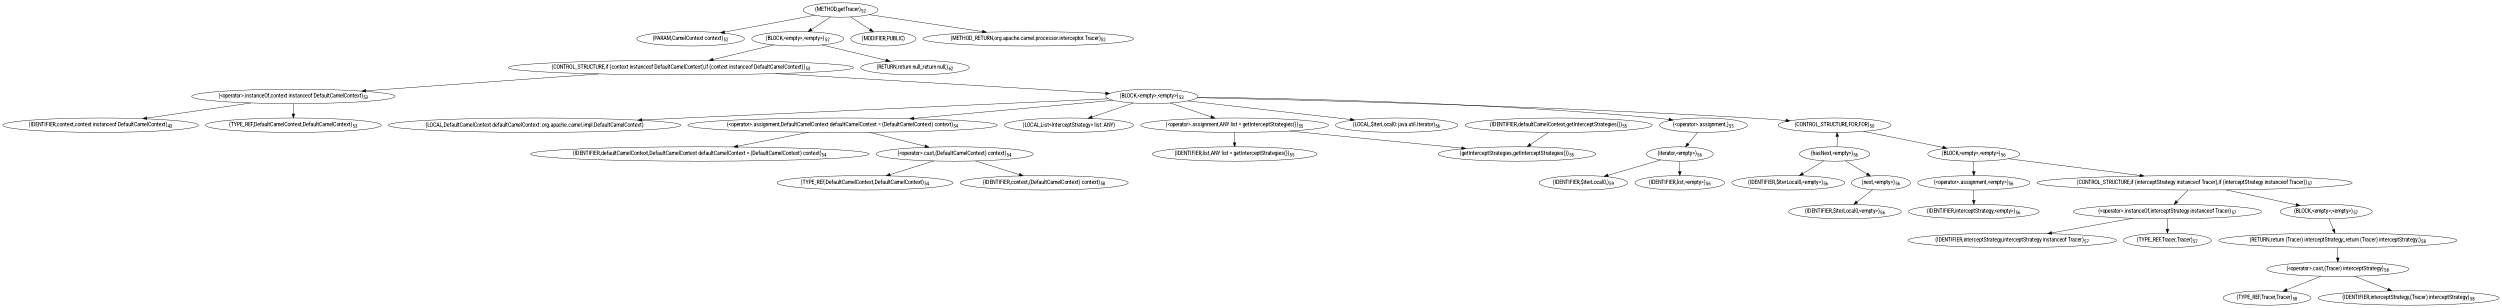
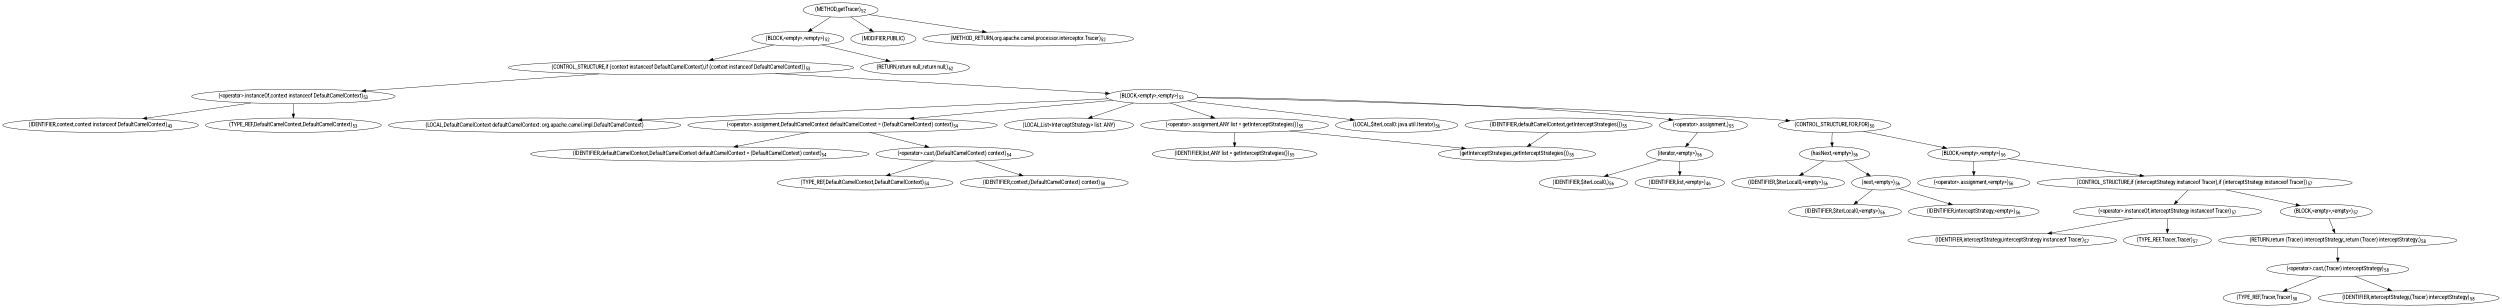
(691, 39) -> none
(1837, 142) -> (1832, 138)
(1612, 182) -> (1612, 182)
(1708, 182) -> (1708, 182)
(1974, 195) -> (1924, 196)
